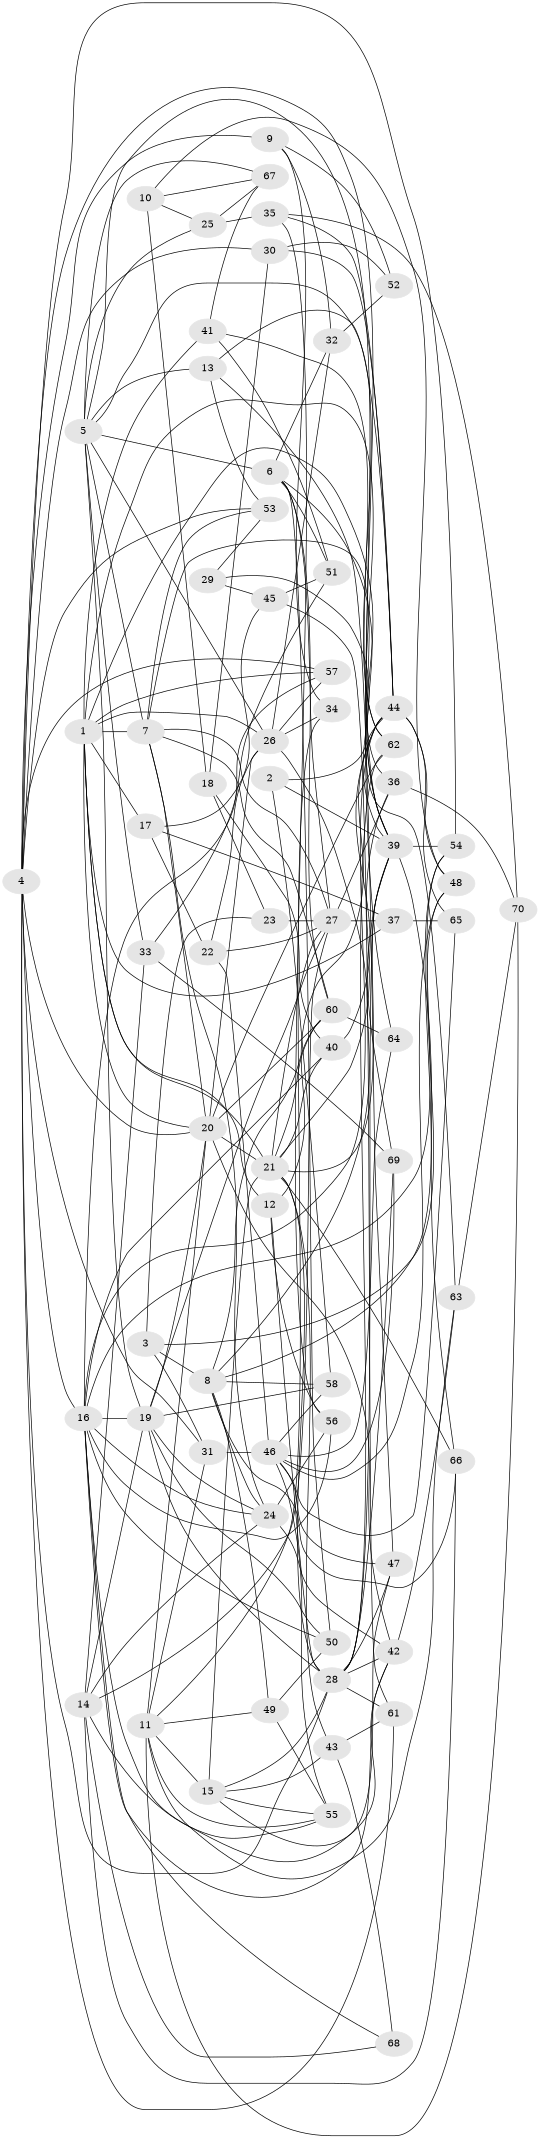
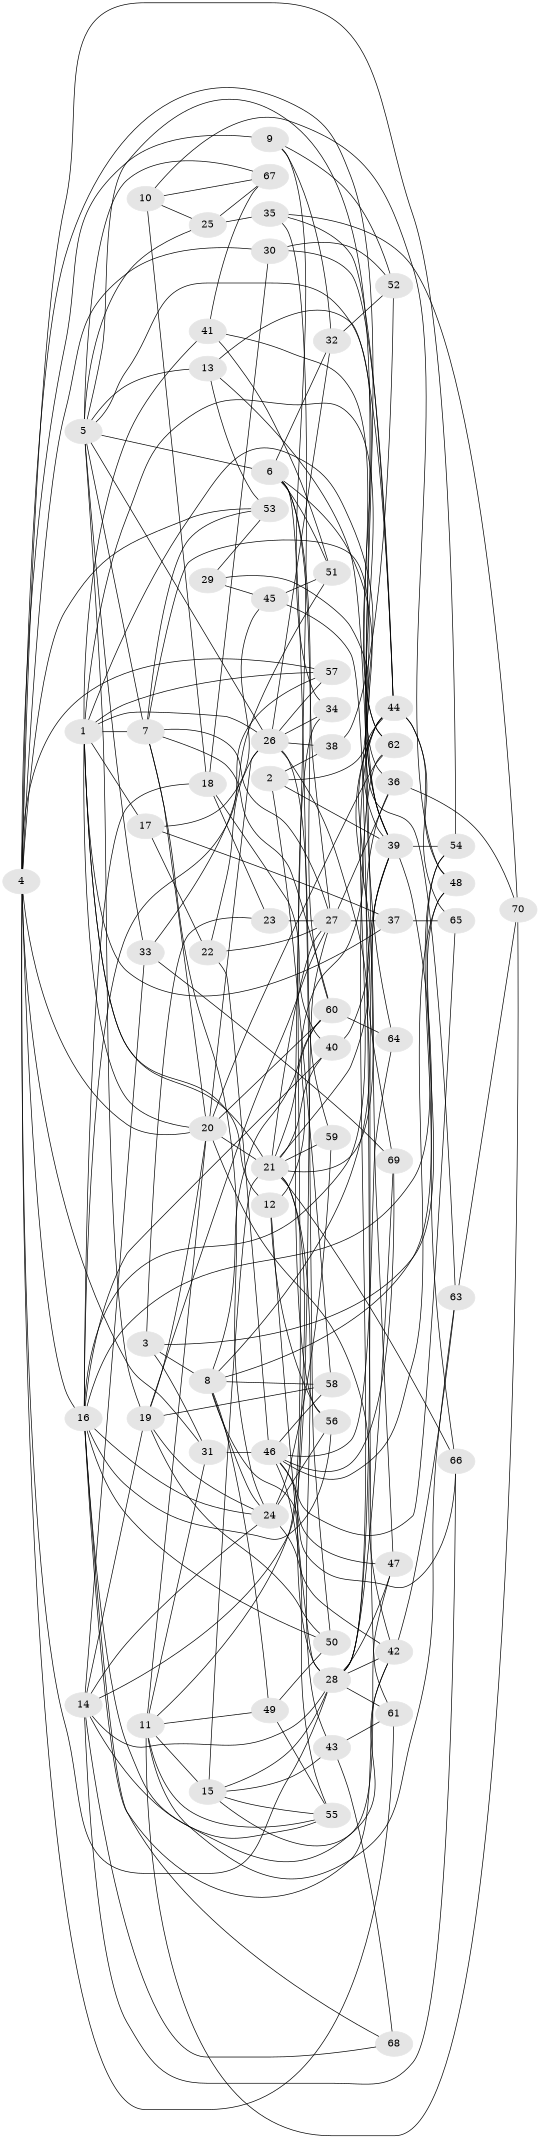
none -> (332, 747)
none -> (332, 1138)
(115, 1419) -> (92, 1071)
(205, 1561) -> (206, 1744)
